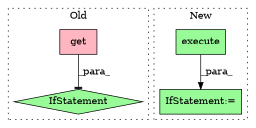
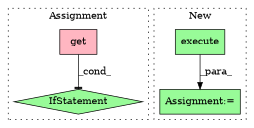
(78, 16) -> (78, 16)
(94, 72) -> (95, 72)
(201, 102) -> (200, 102)
